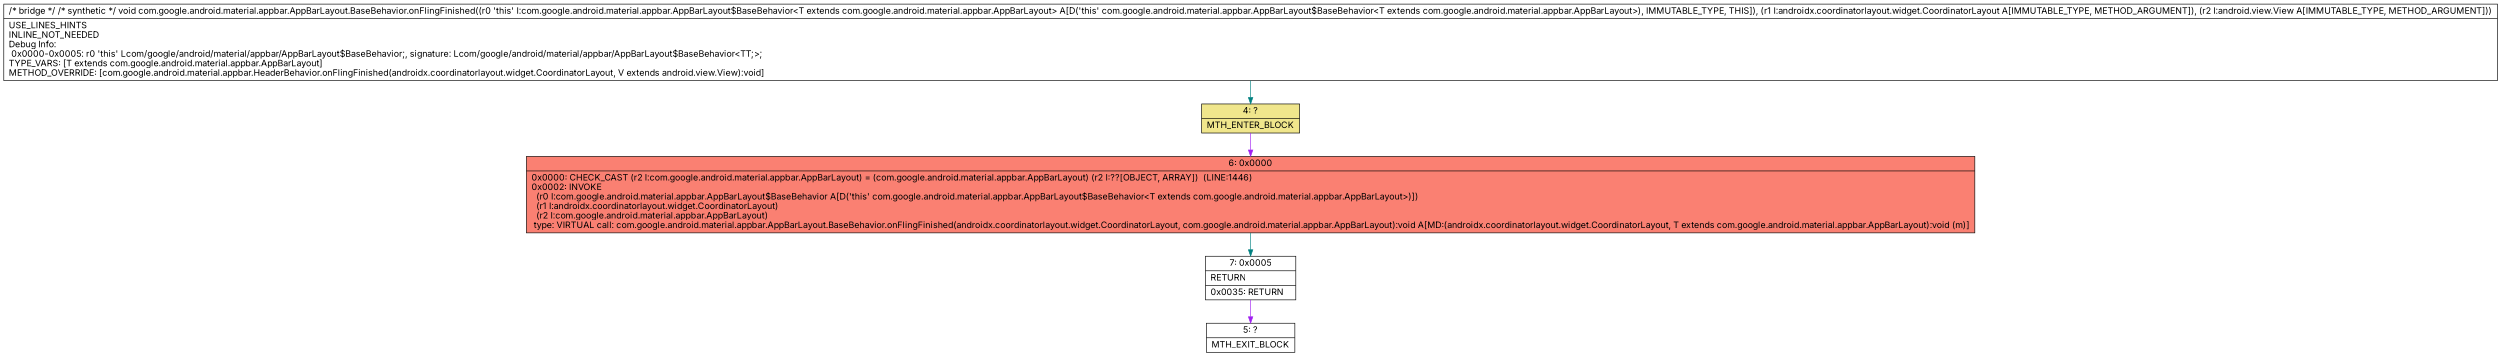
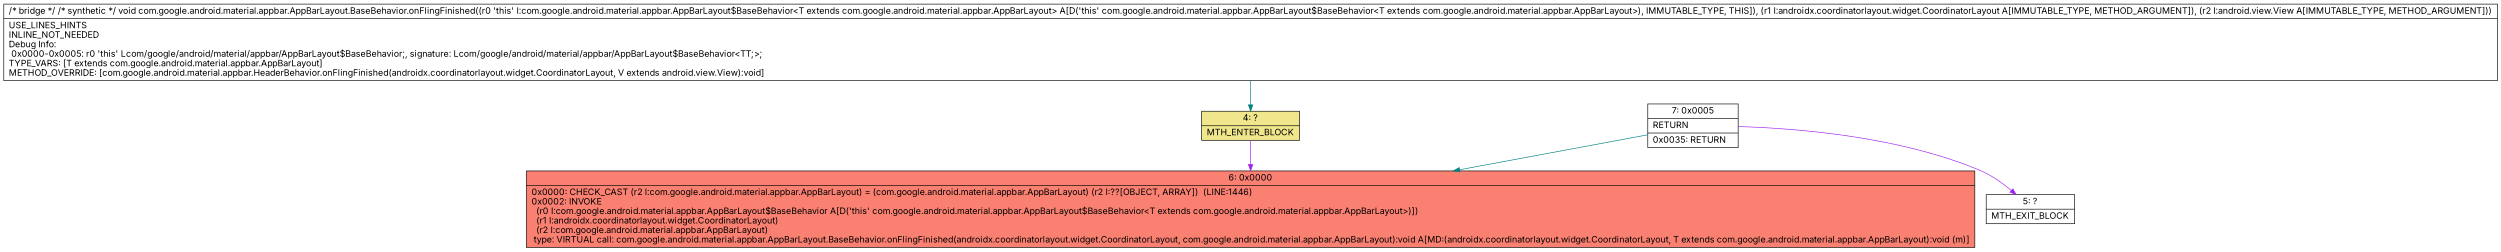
(1251, 241) -> (1554, 152)
